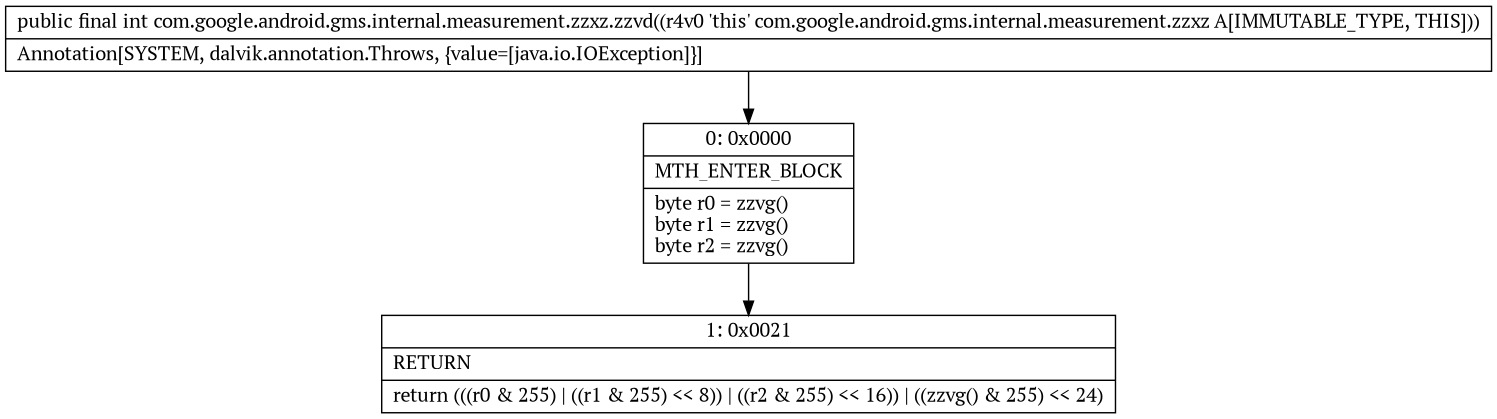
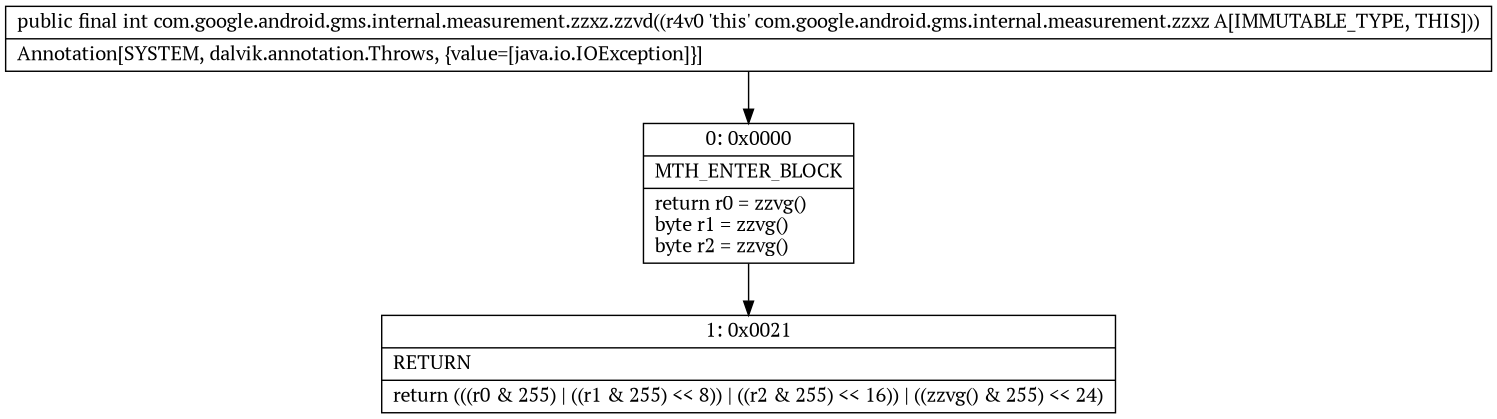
(722, 204) -> (731, 204)
